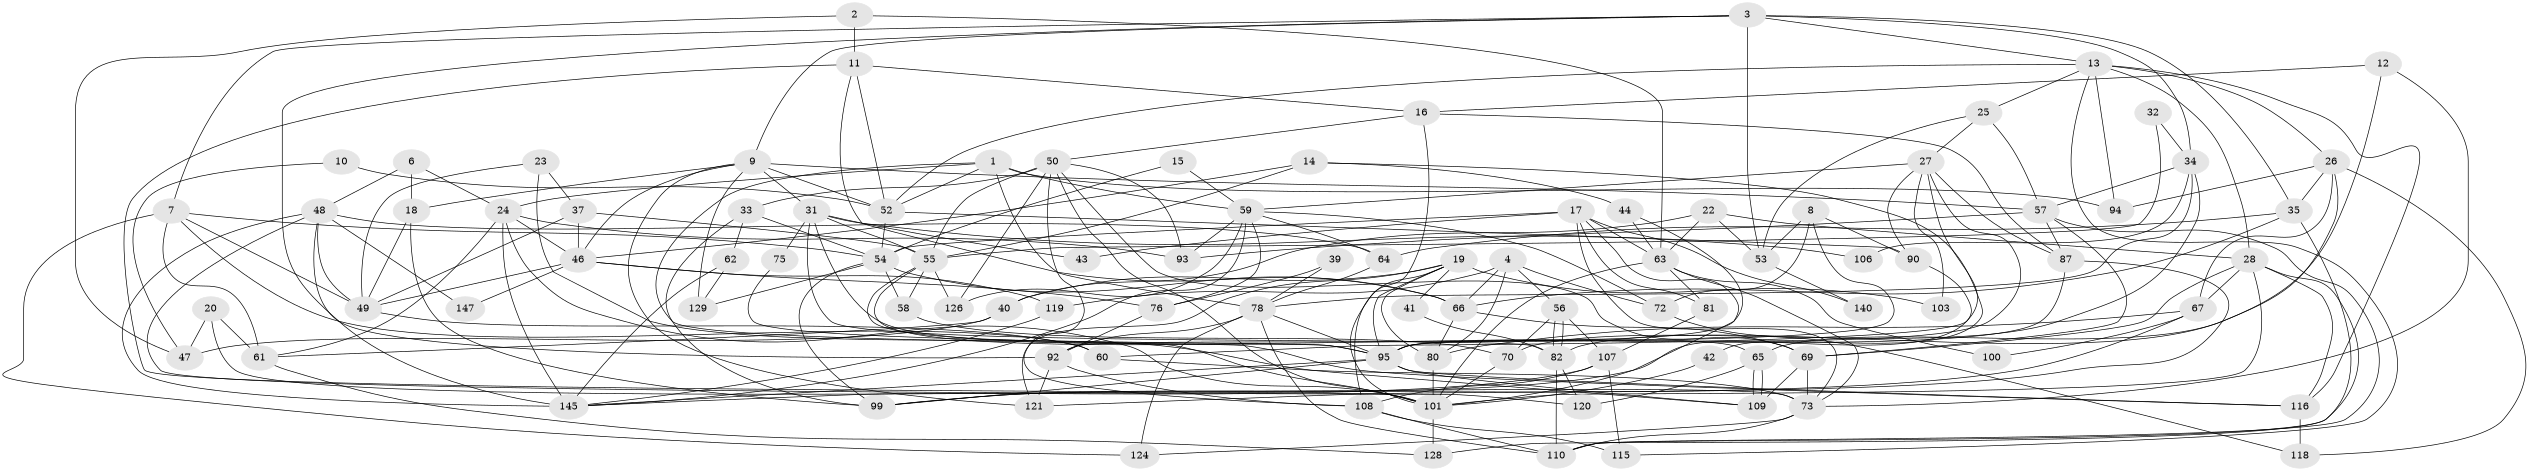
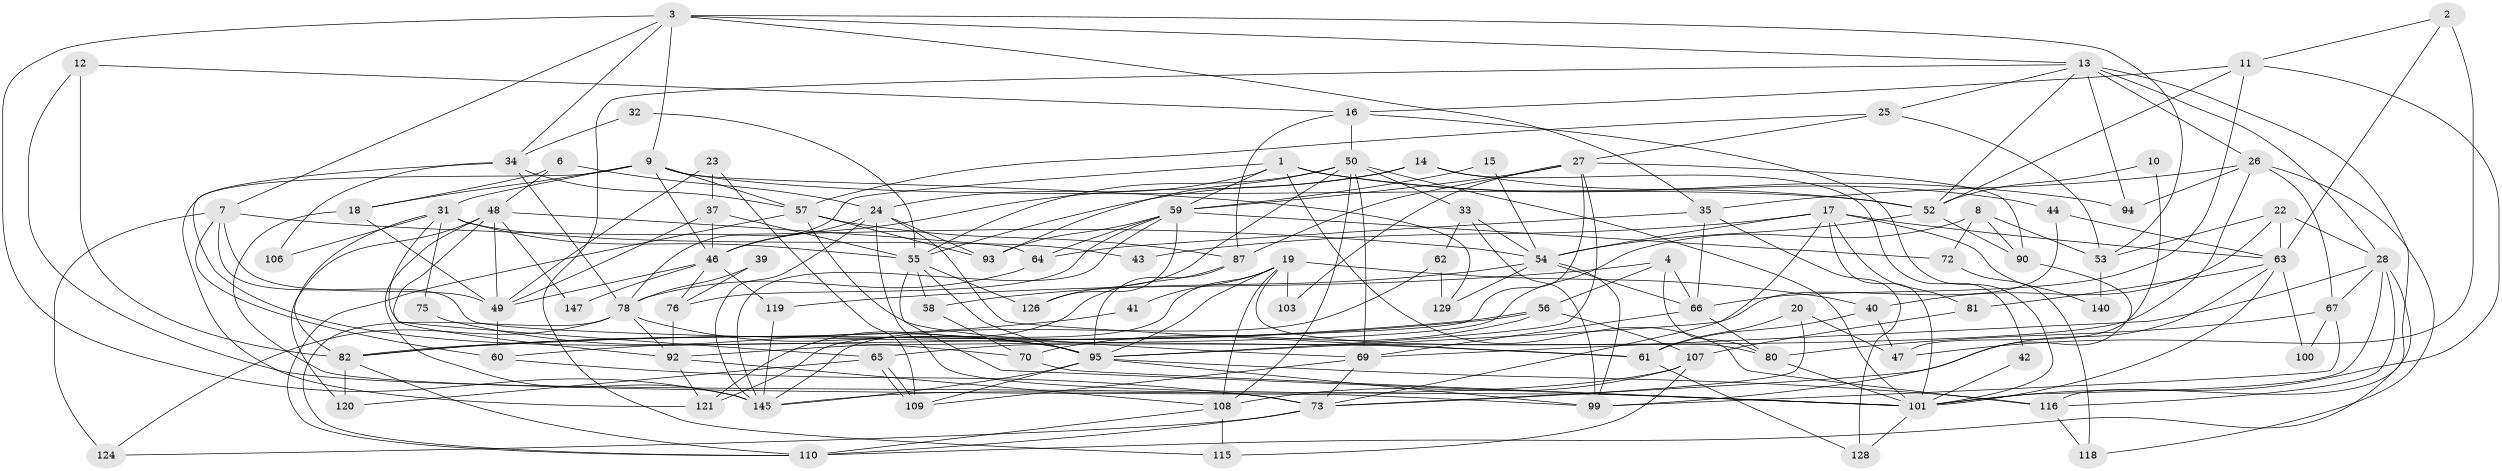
(1574, 284) -> none
